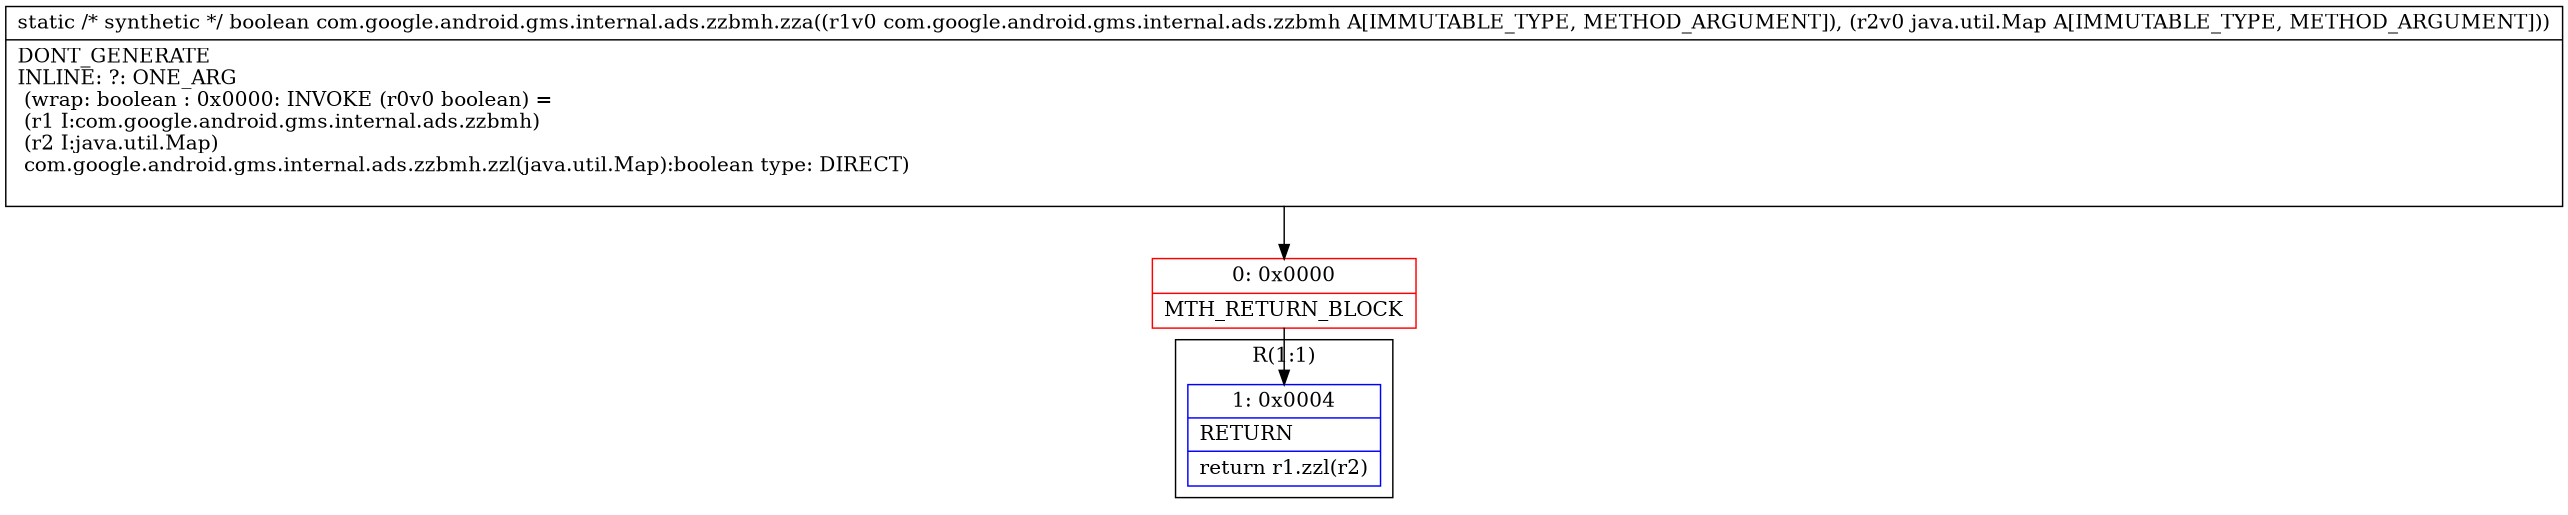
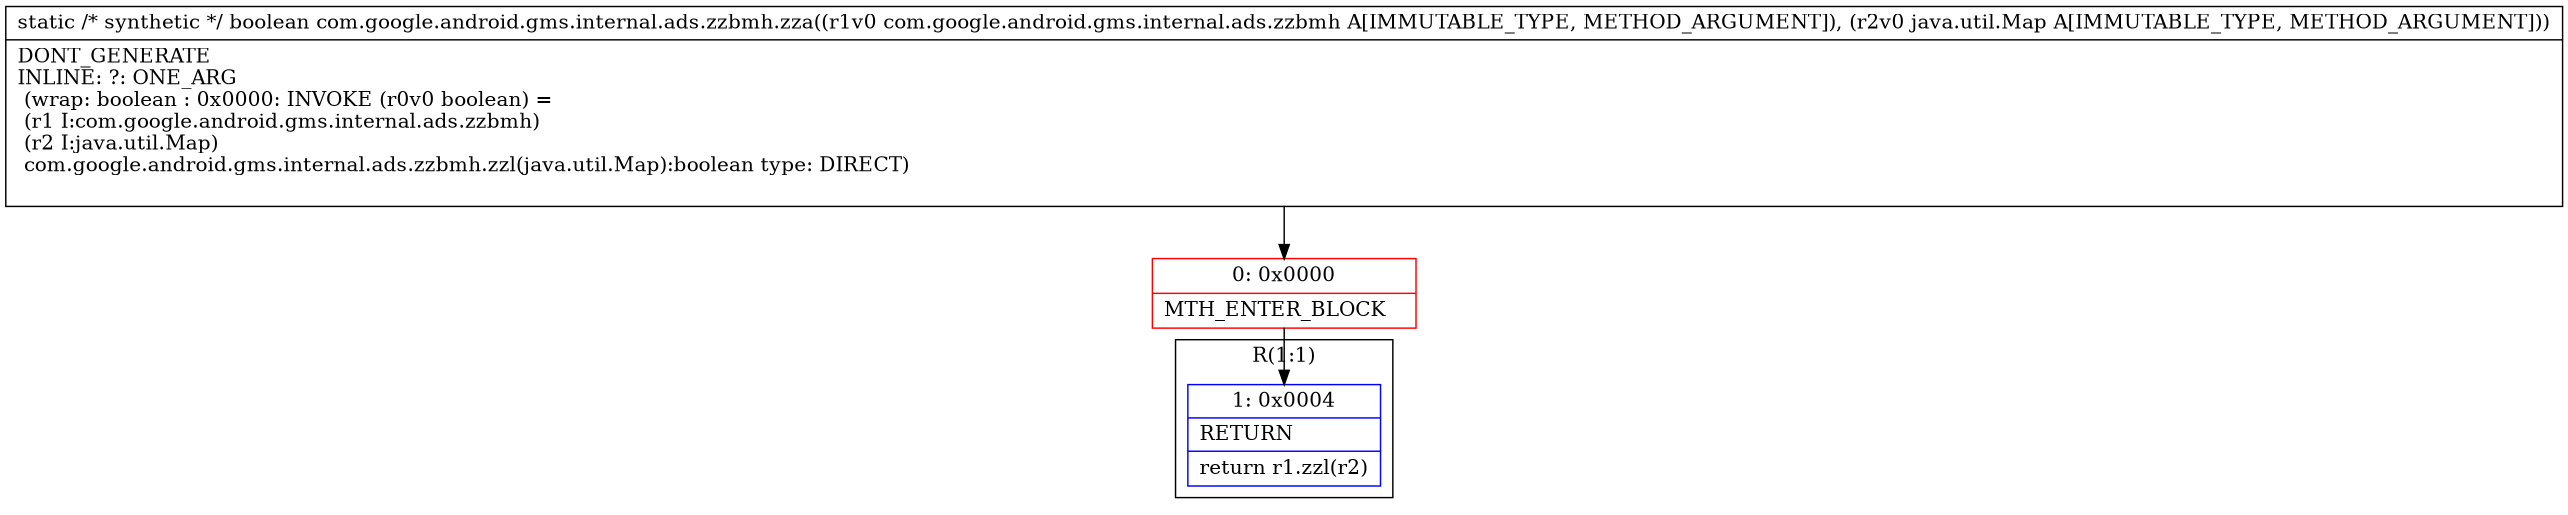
(1284, 310) -> (1276, 310)
